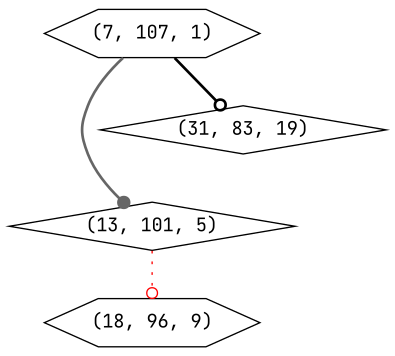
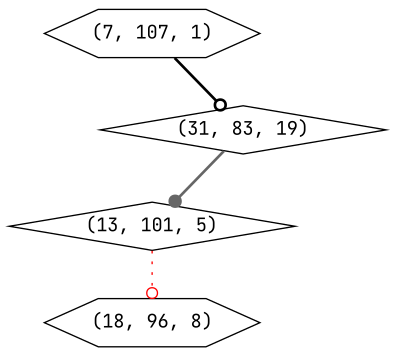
(82, 128) -> (201, 174)
(152, 323) -> (152, 323)
